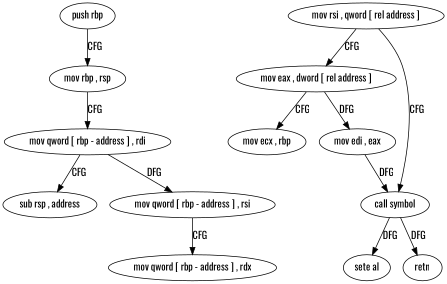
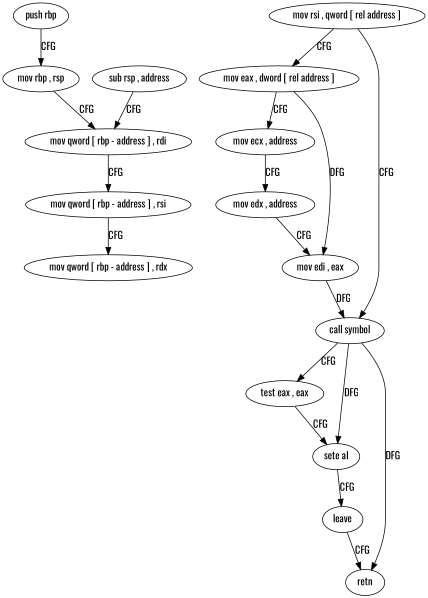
(267, 142) -> (265, 142)
(71, 170) -> (126, 107)
(154, 173) -> (116, 173)
none -> (265, 205)
none -> (285, 394)
none -> (343, 520)
